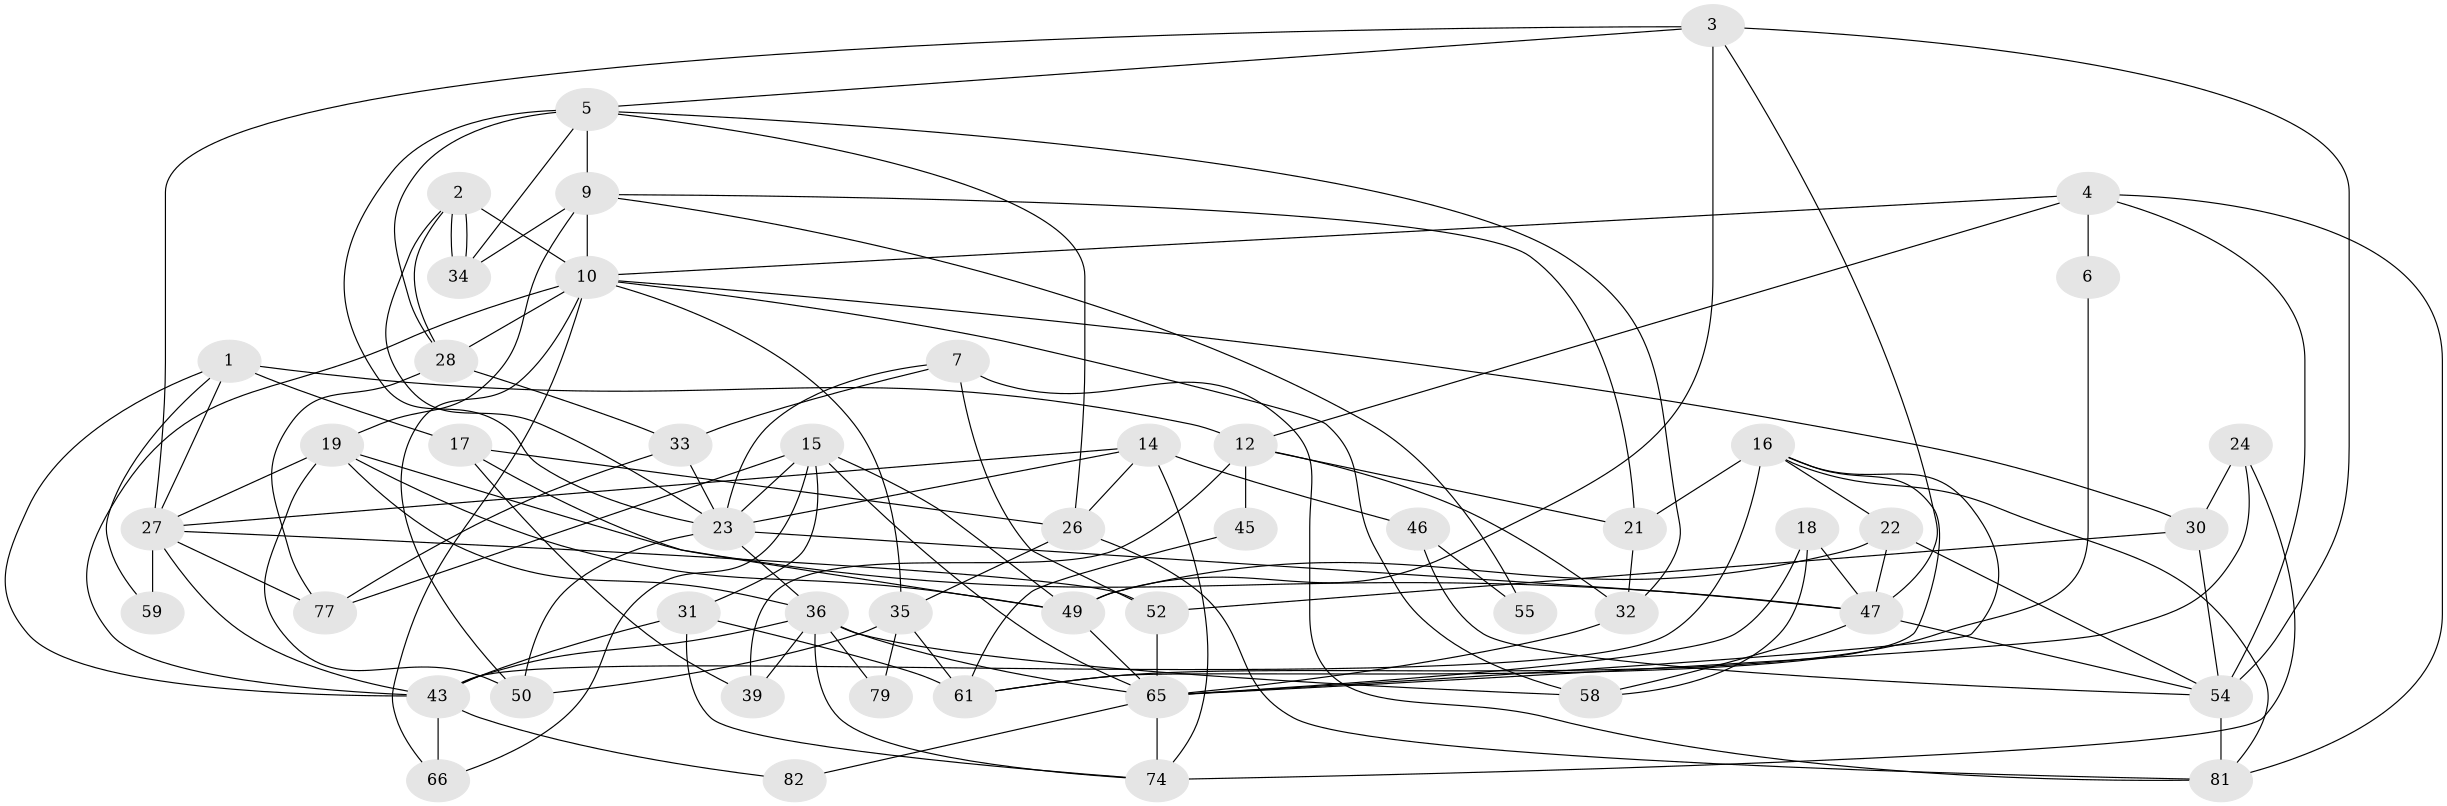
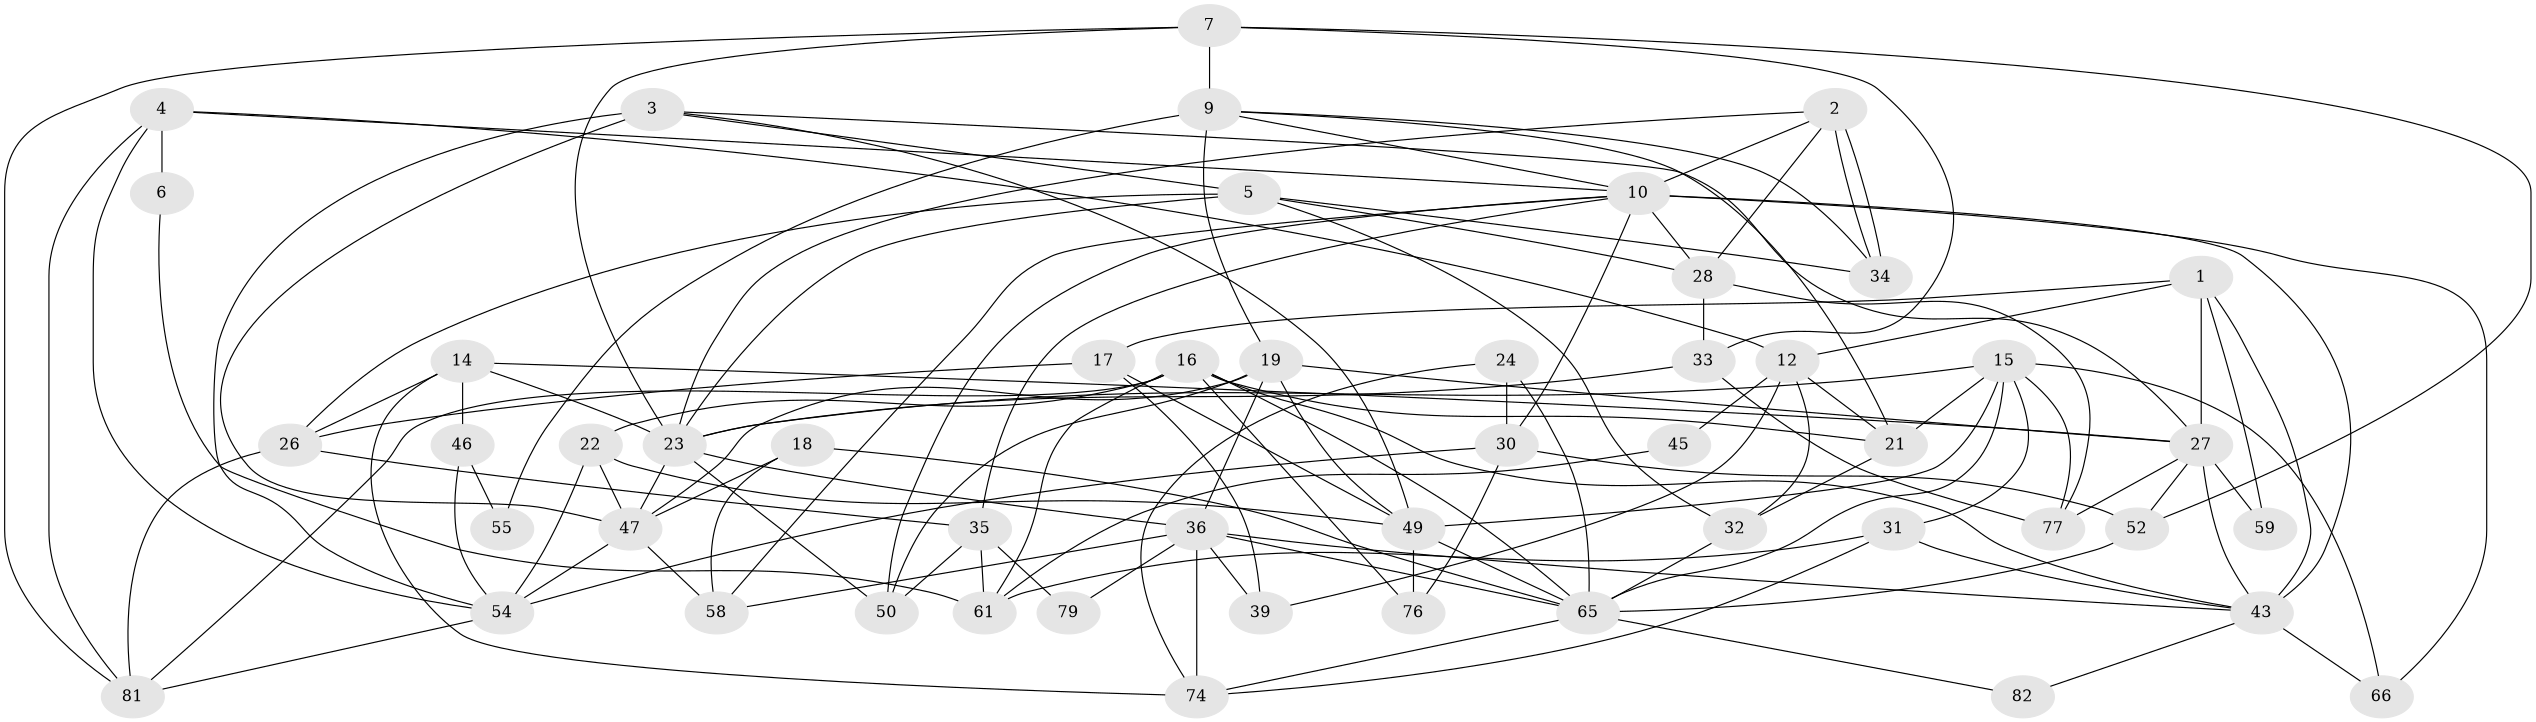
(587, 152) -> (1210, 68)
none -> (1950, 403)
none -> (1413, 613)
